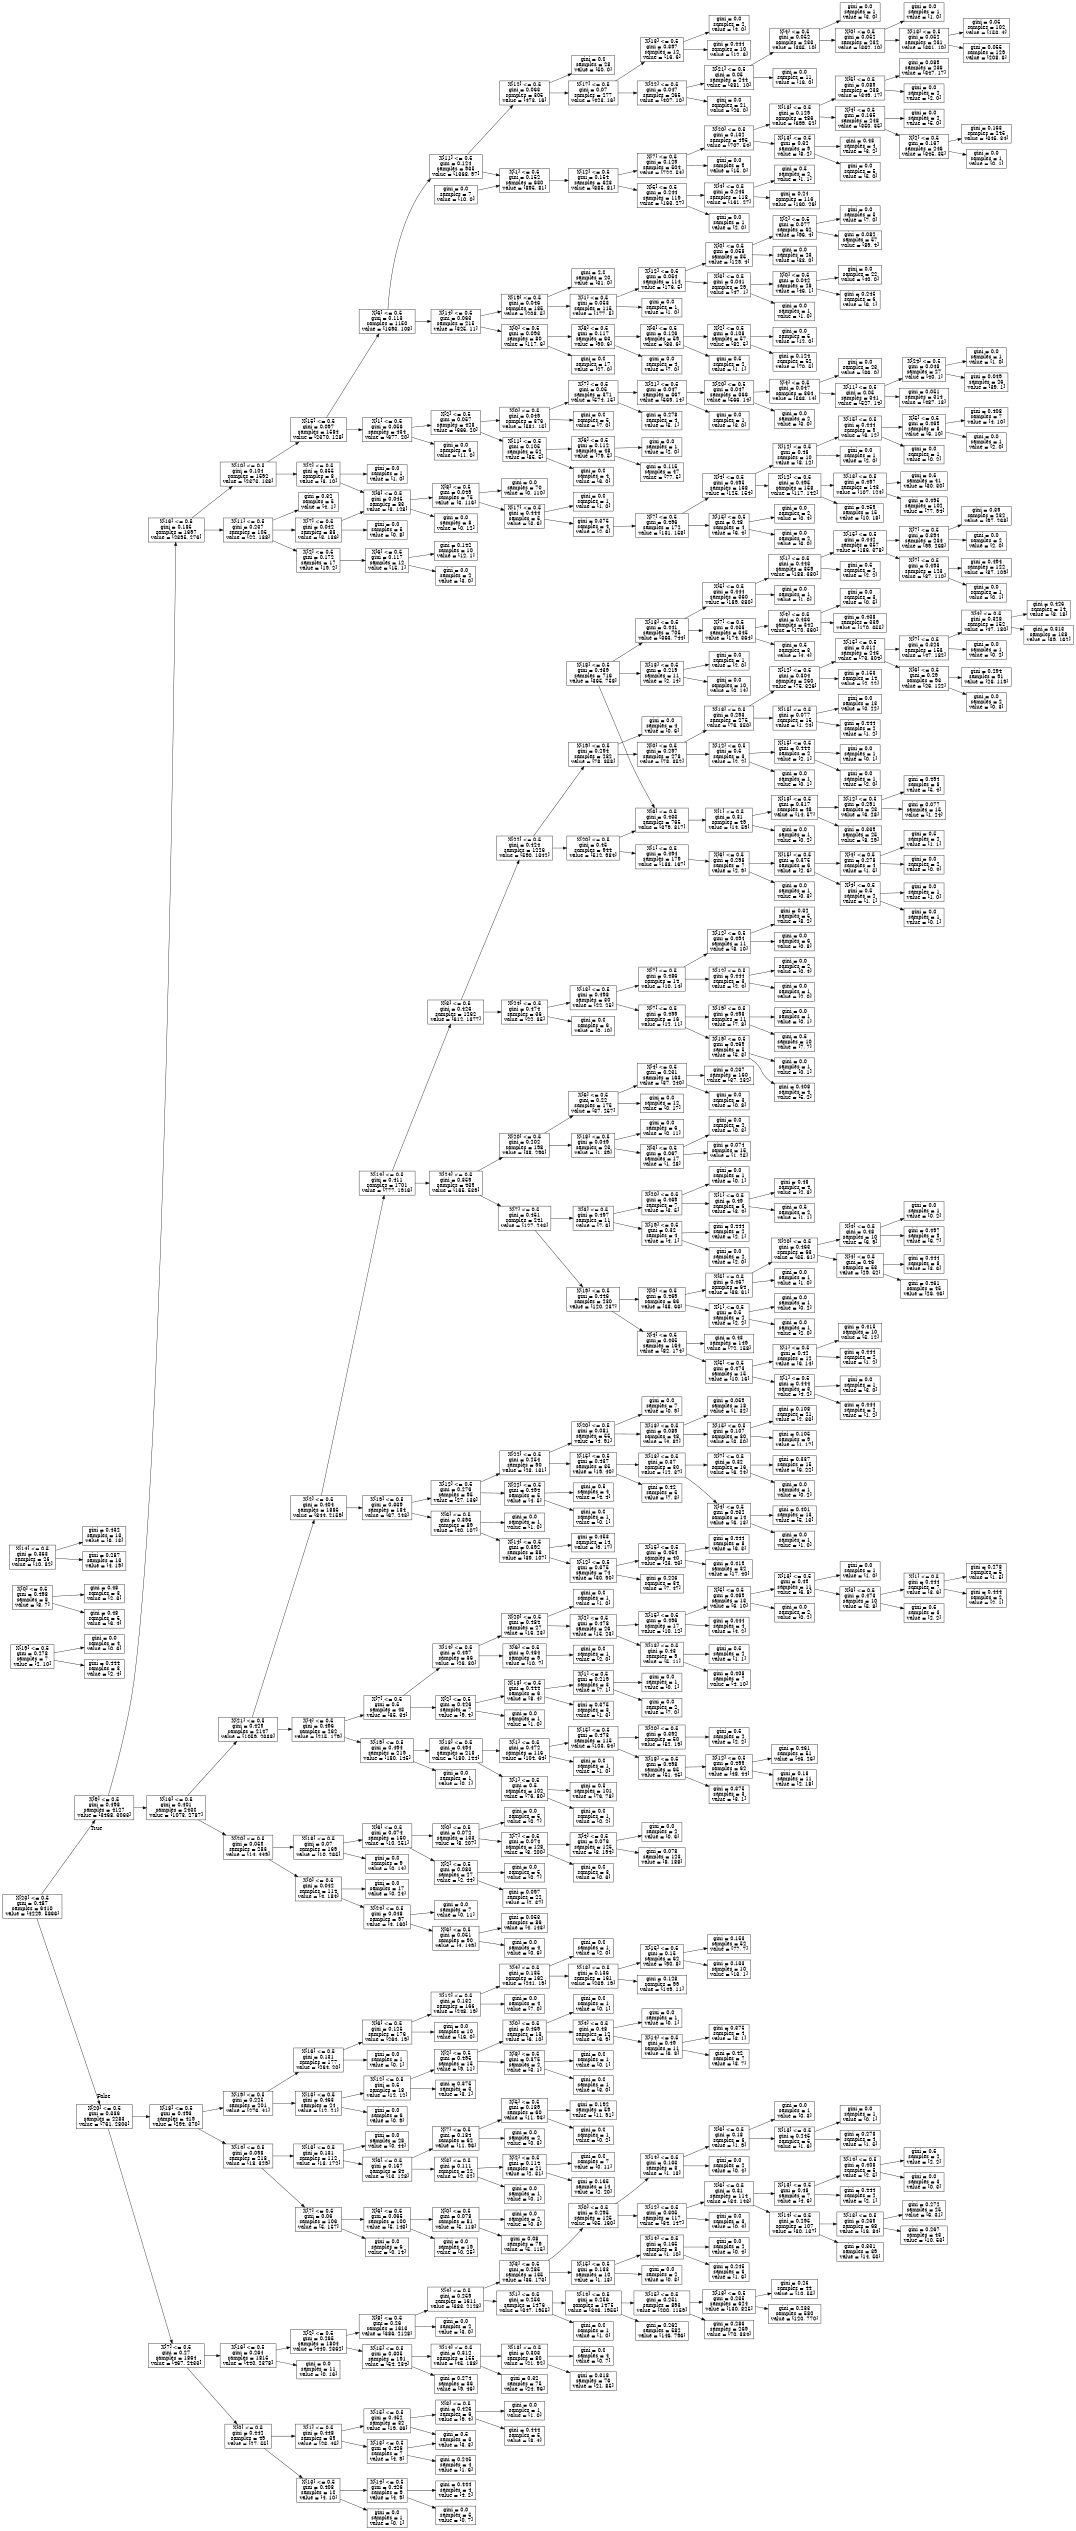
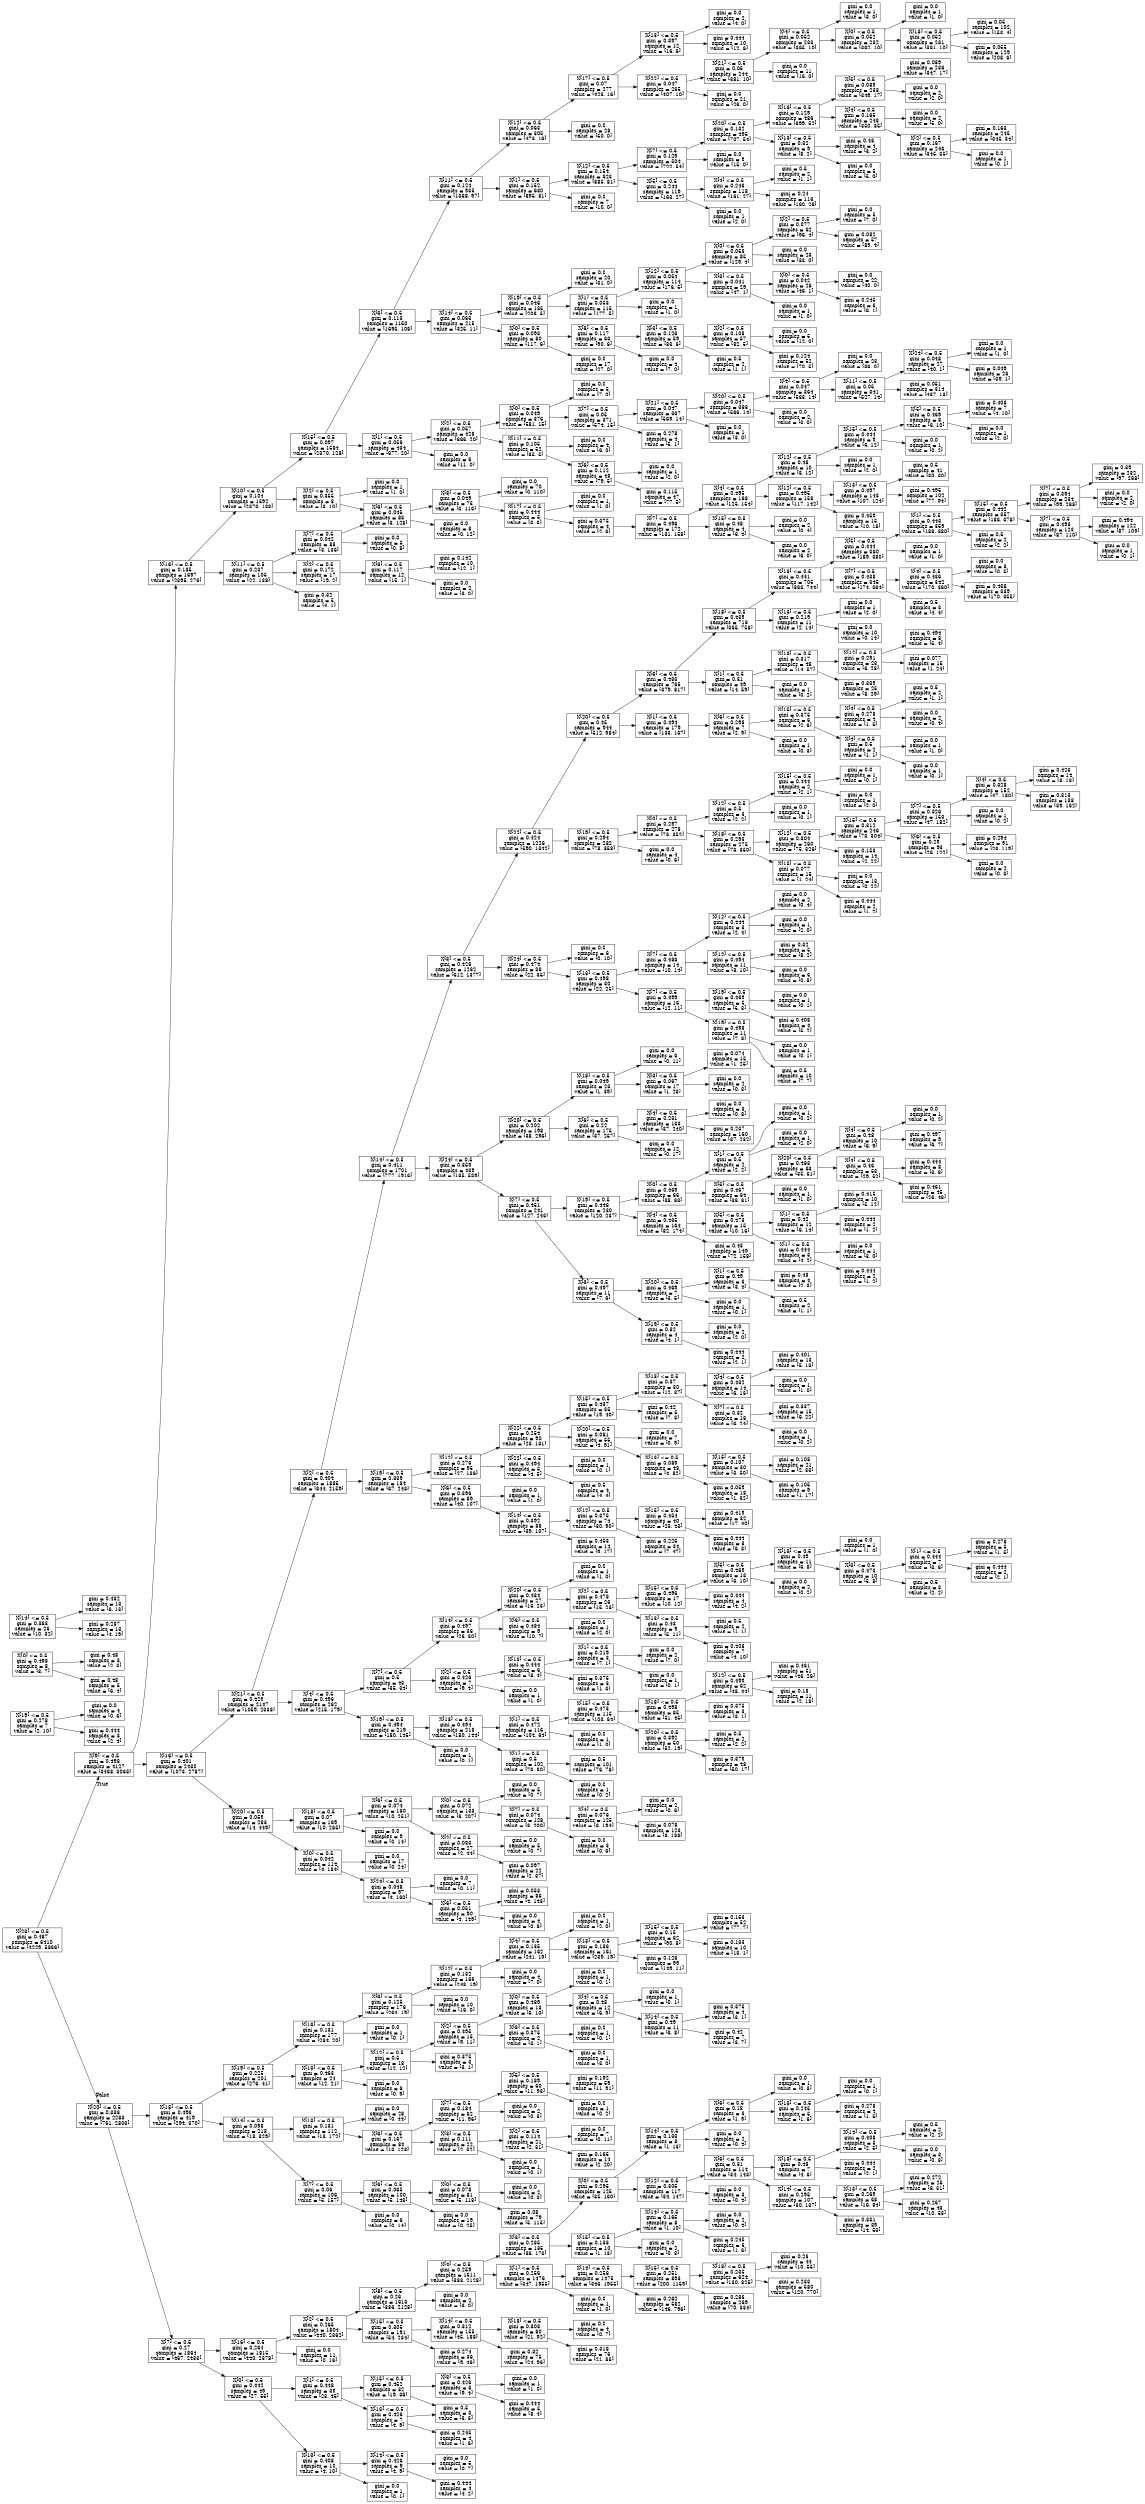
(487, 188) -> (559, 195)
(593, 278) -> (593, 278)
(624, 746) -> (694, 653)
none -> (729, 1765)
